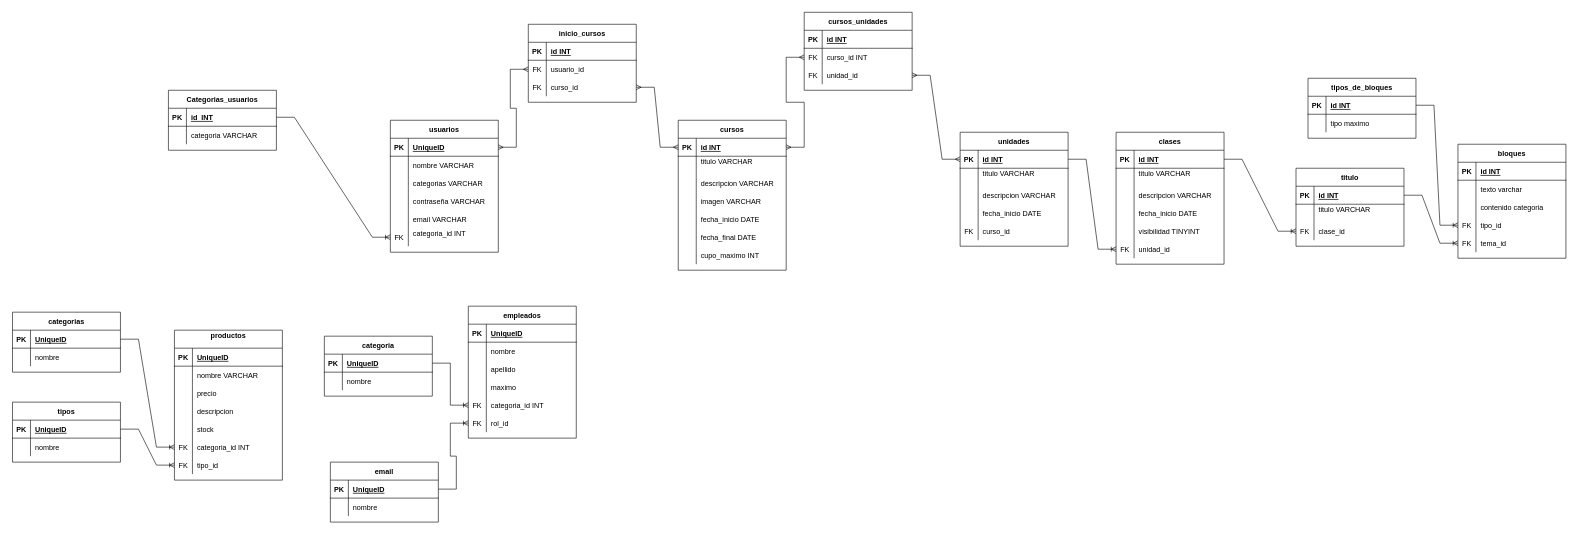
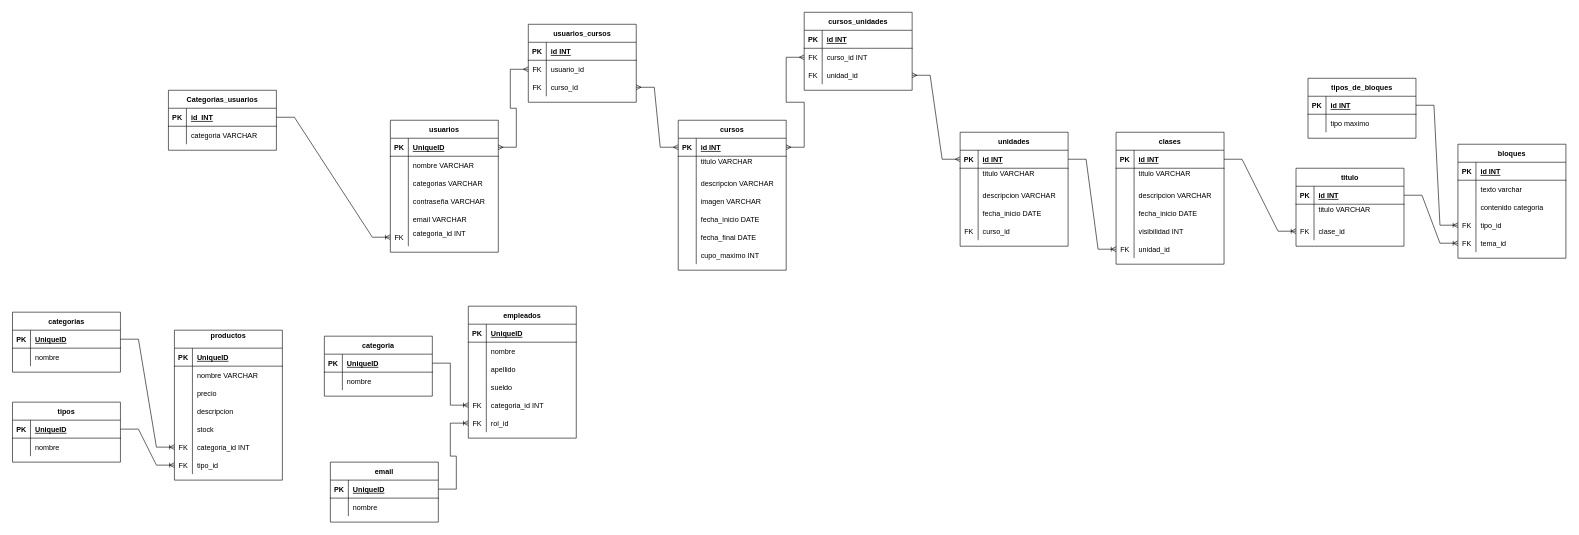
(582, 34) -> (582, 34)
(1171, 232) -> (1163, 232)
(502, 388) -> (502, 388)
